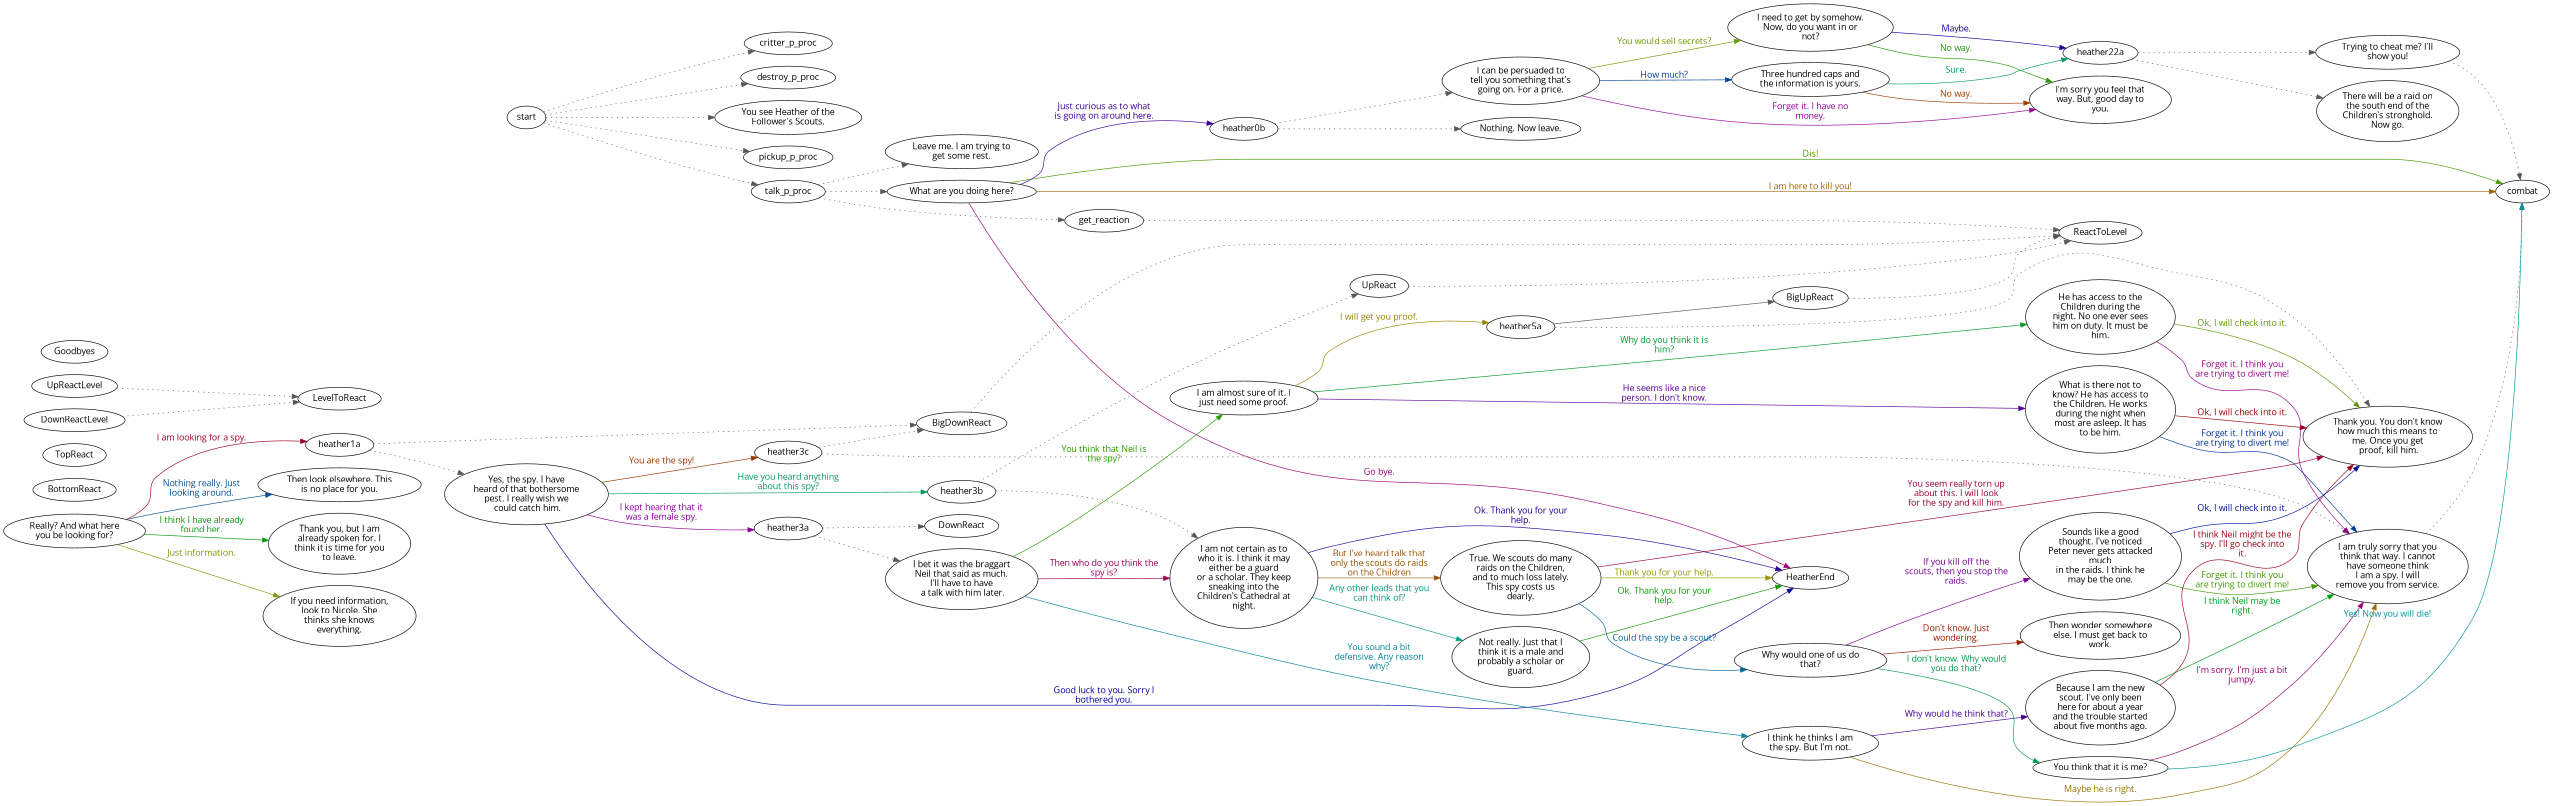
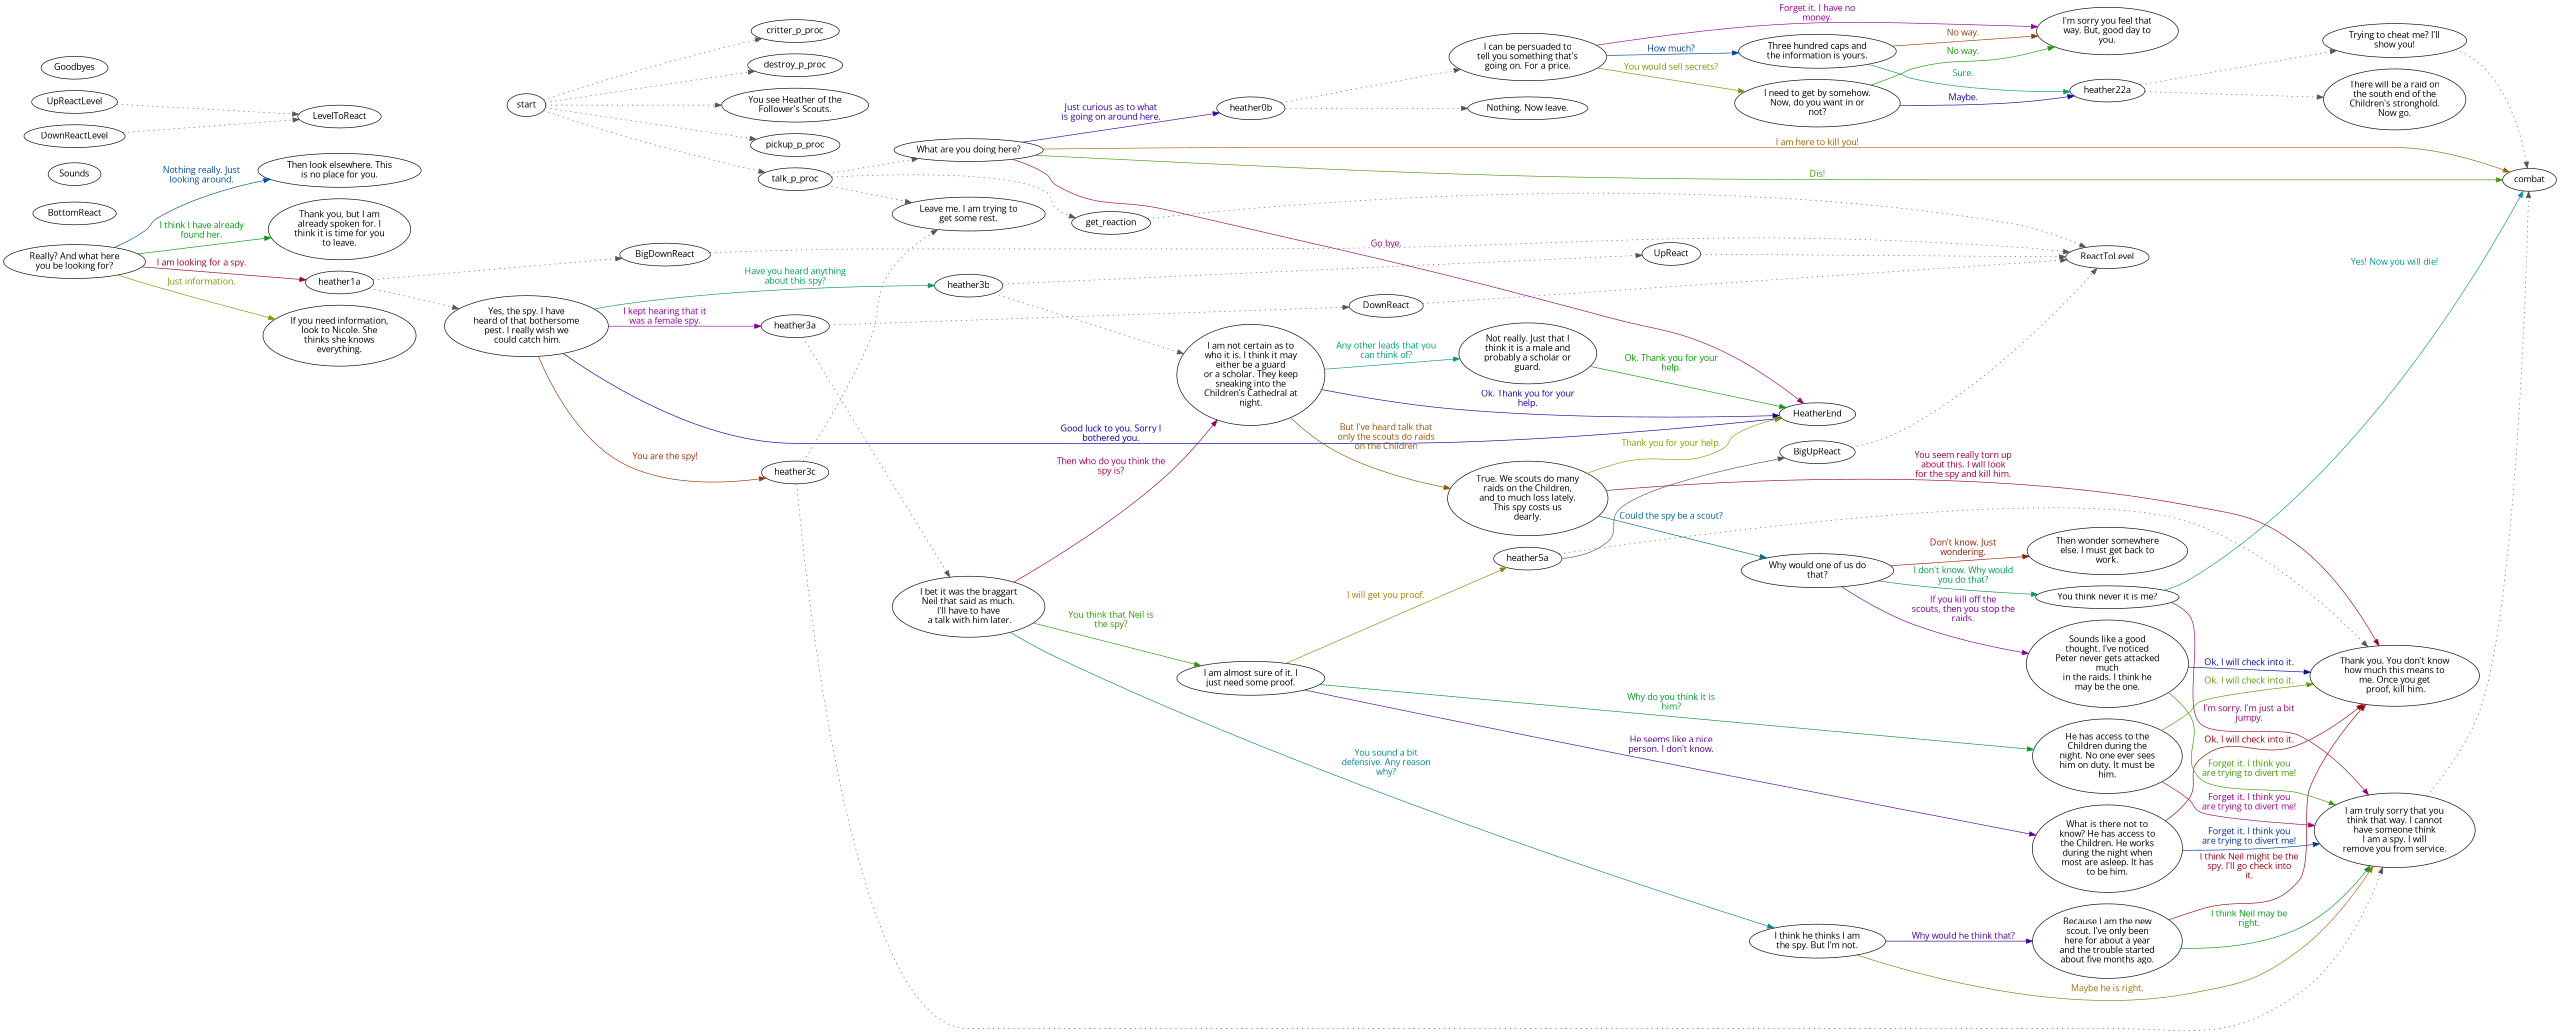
none -> (1742, 282)
(868, 439) -> (868, 344)
(75, 455) -> (75, 174)
(2100, 768) -> (2107, 597)
